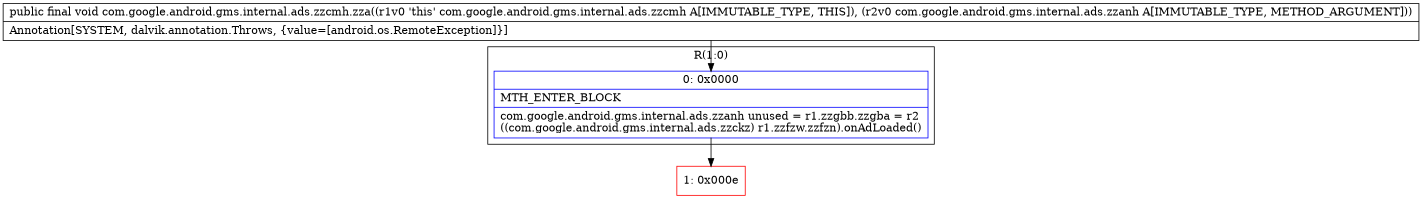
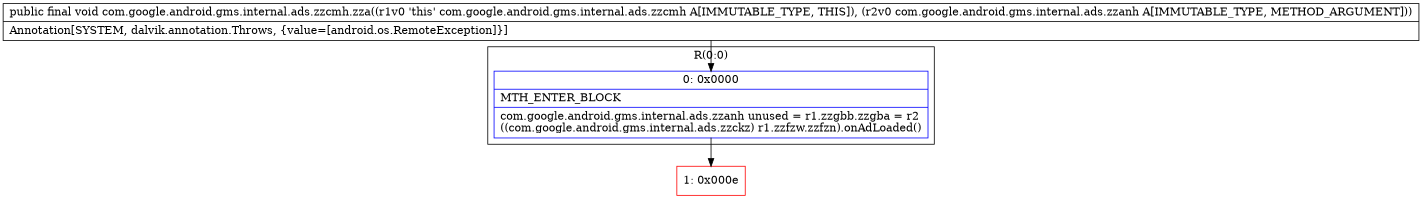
(711, 56) -> (711, 56)
